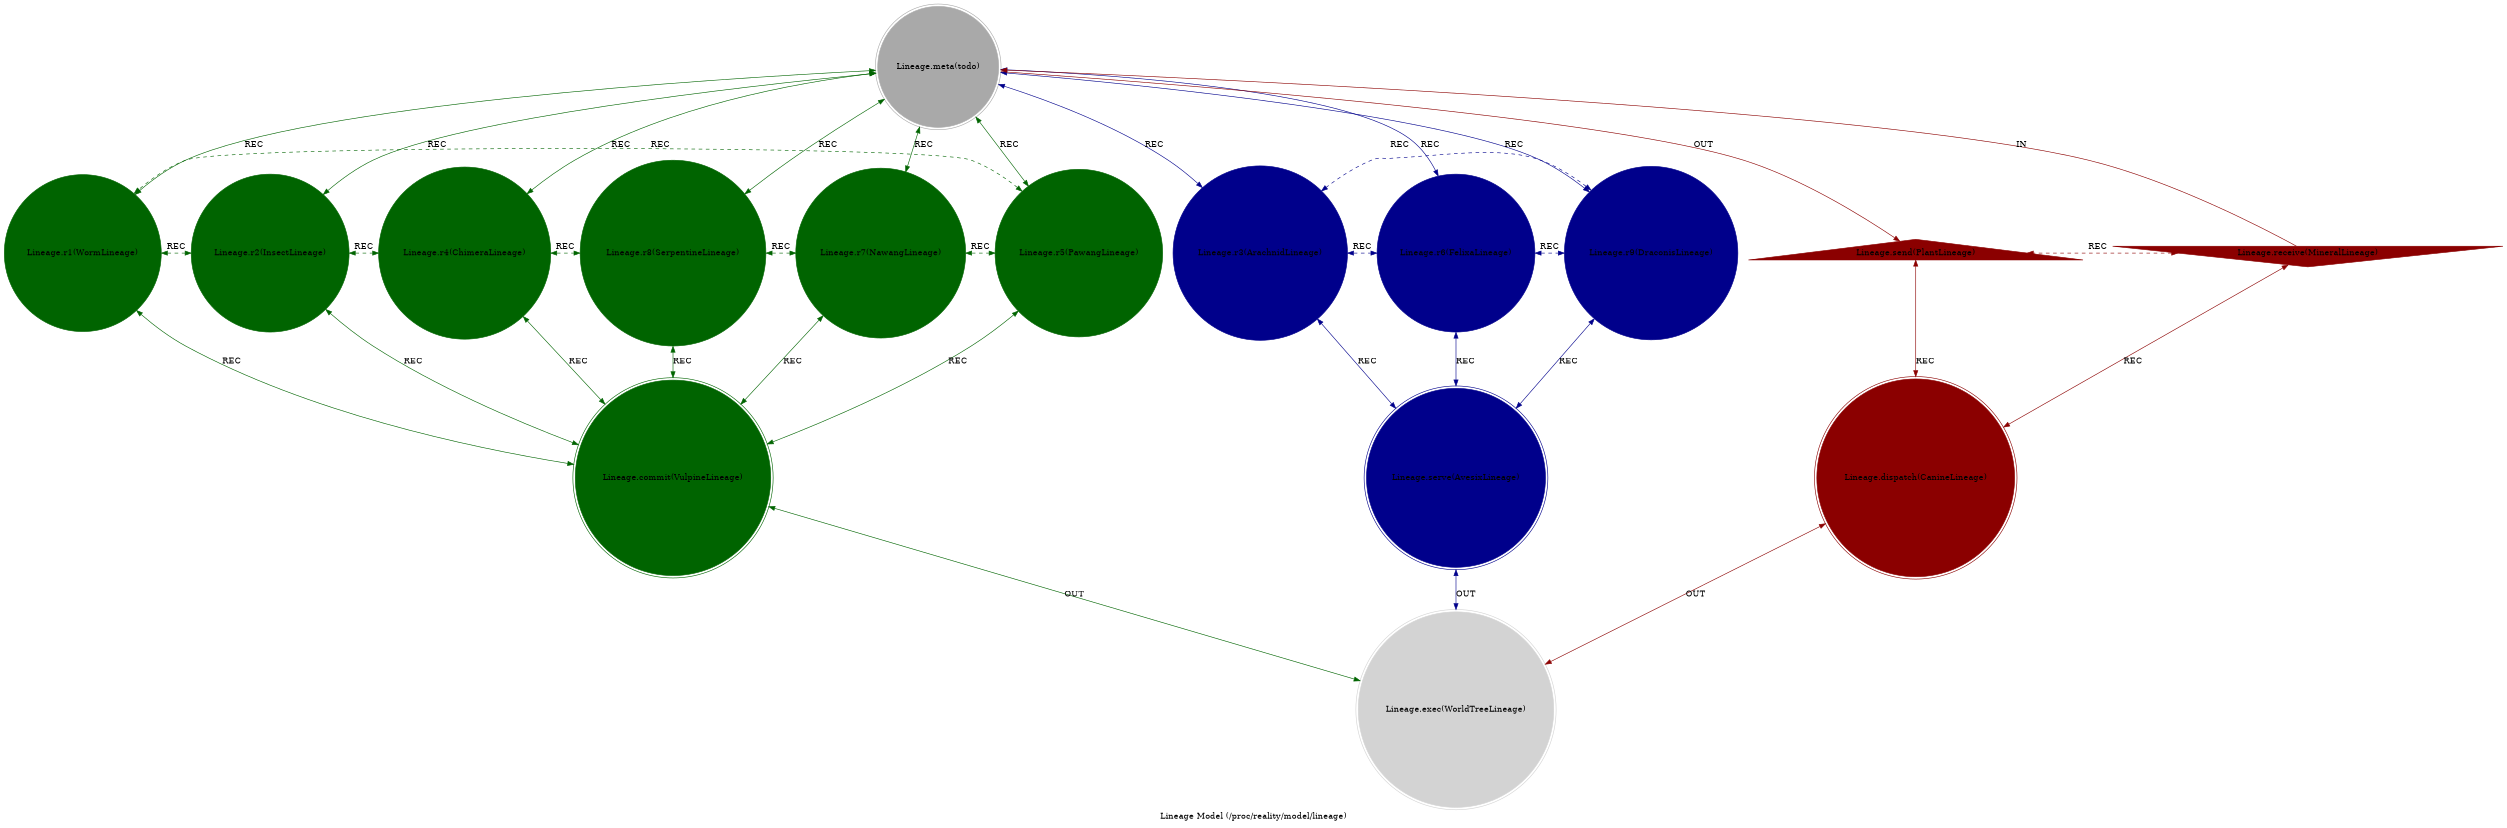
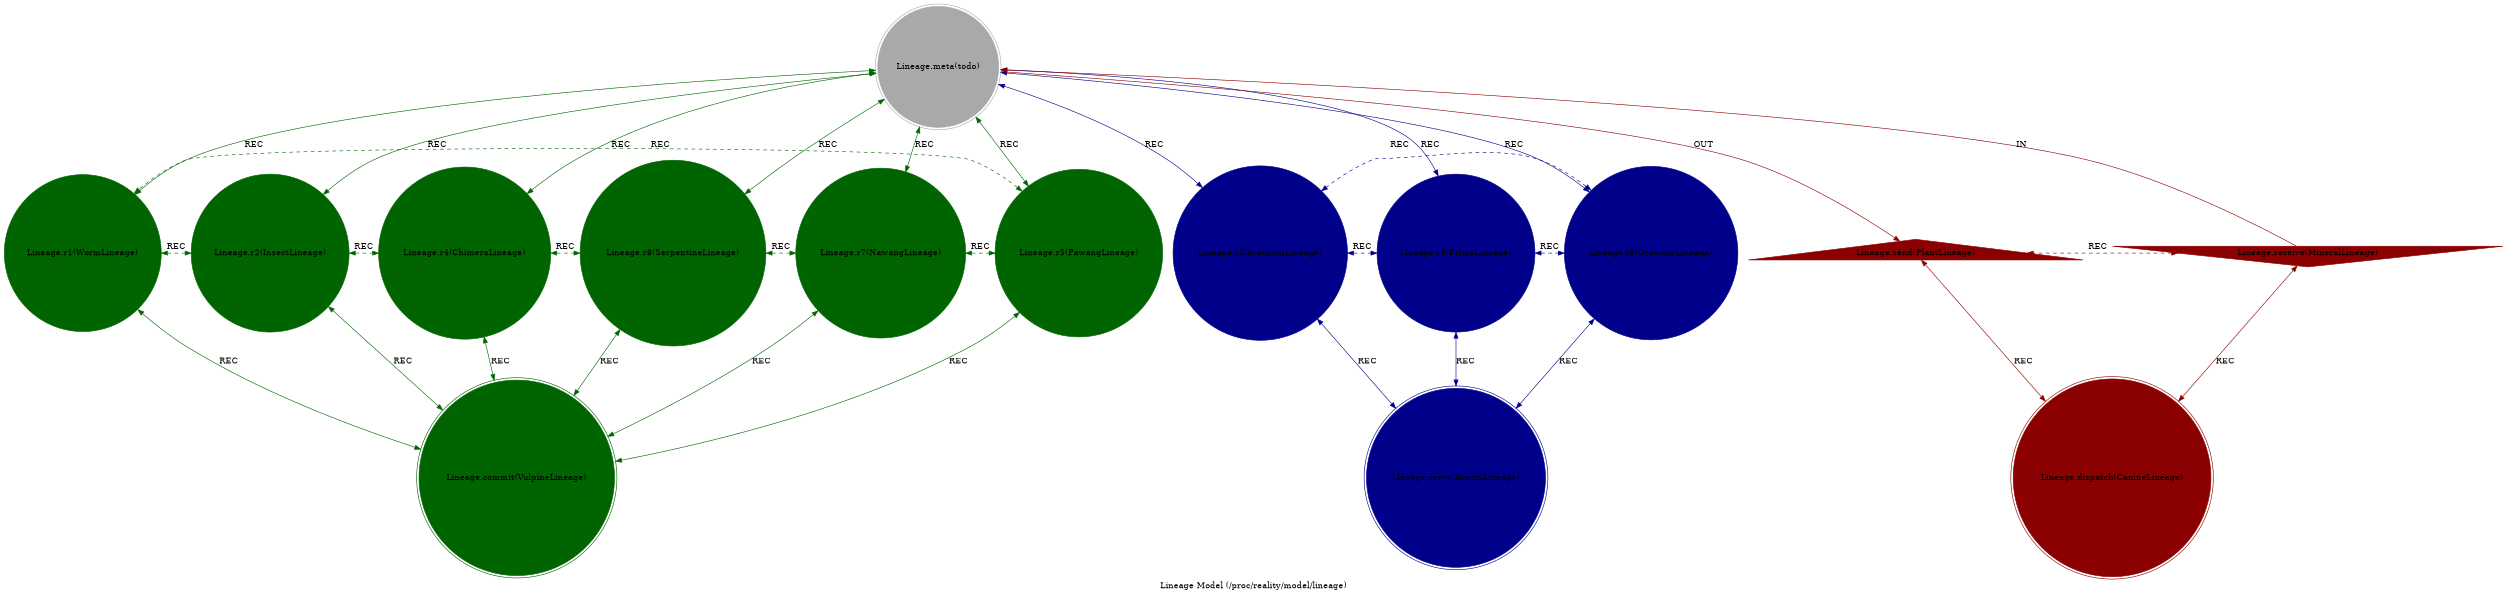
(1456, 710) -> none
